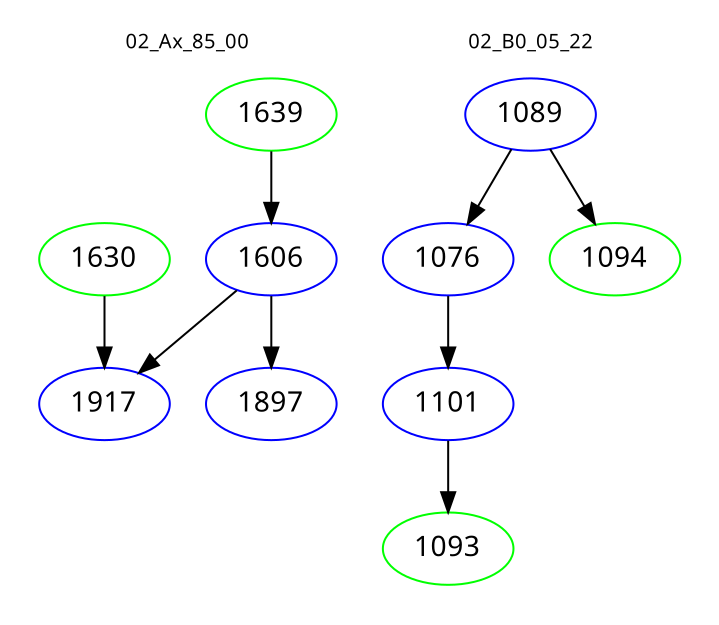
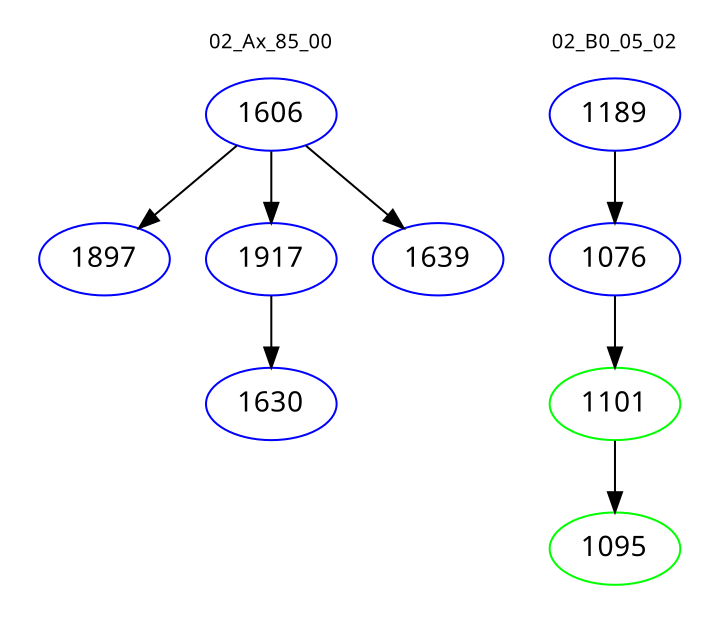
(532, 43) -> (615, 43)
(271, 115) -> (438, 259)
(531, 115) -> (615, 115)
(271, 177) -> (347, 180)
(105, 259) -> (271, 404)
(615, 259) -> none
(105, 322) -> (271, 322)
(448, 404) -> (615, 404)
(448, 549) -> (615, 549)
